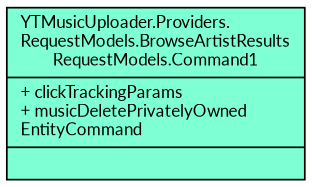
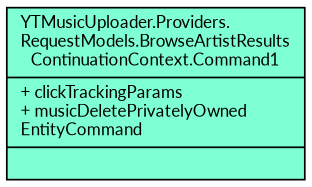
(156, 60) -> (156, 60)
